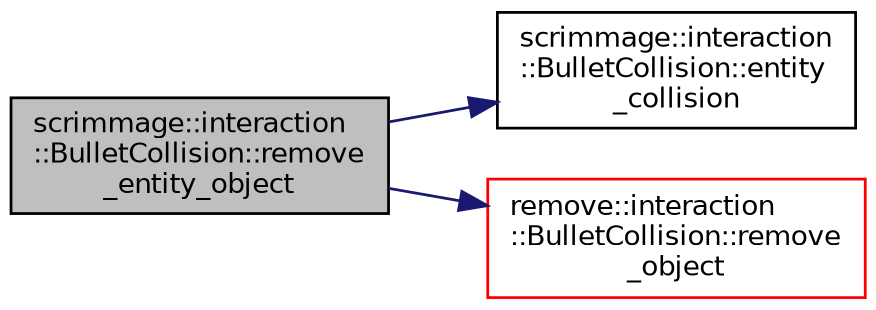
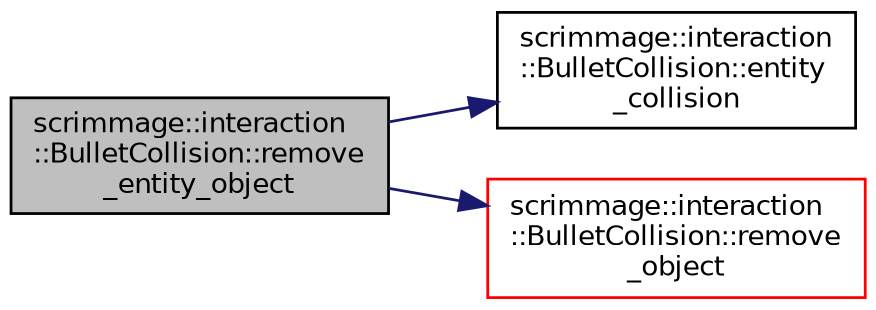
(676, 238) -> (676, 238)
